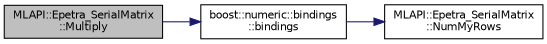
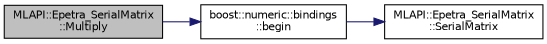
(274, 22) -> (274, 22)
(464, 22) -> (464, 22)
